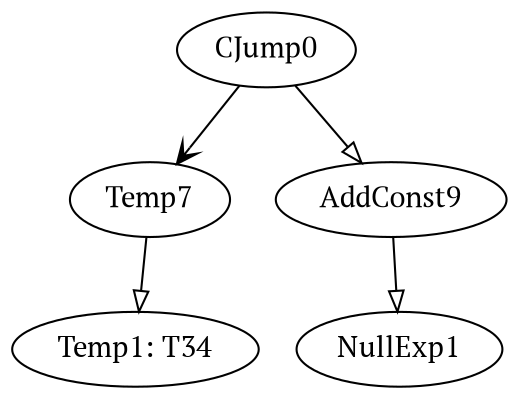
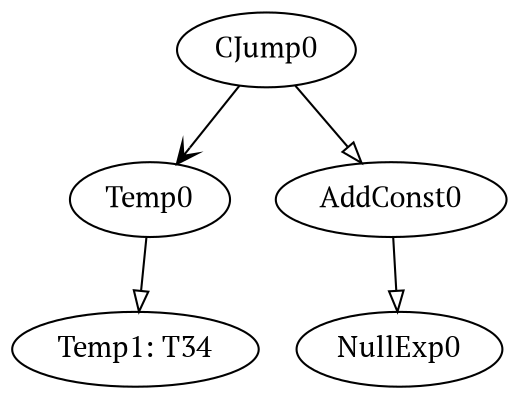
(150, 200) -> (150, 200)
(391, 200) -> (391, 200)
(399, 349) -> (399, 349)
